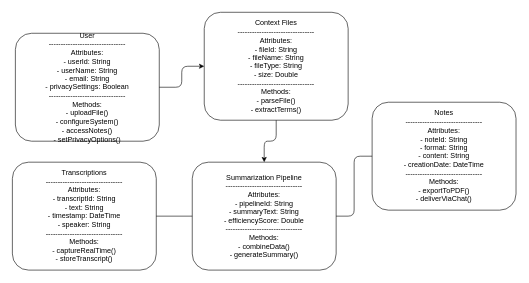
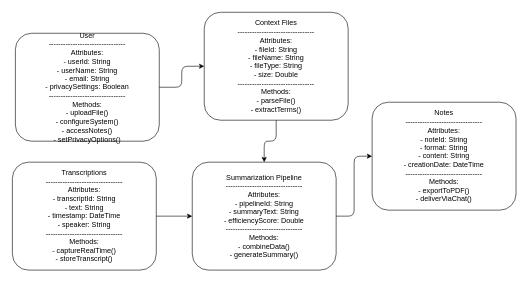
(368, 156) -> (366, 156)
(188, 216) -> (186, 216)
